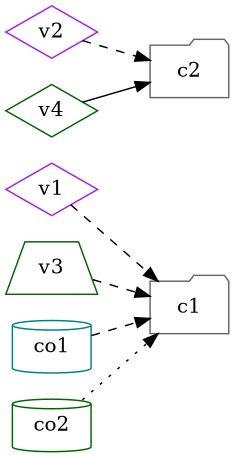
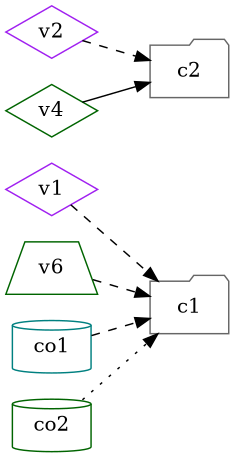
(52, 268) -> (52, 268)
